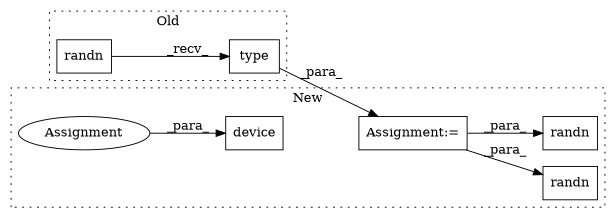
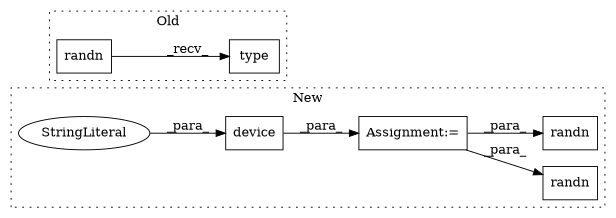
(331, 94) -> (316, 133)
(84, 133) -> (84, 133)
